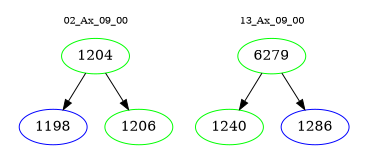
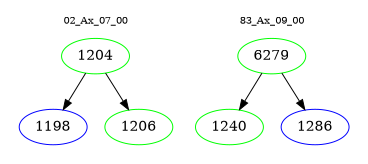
(96, 21) -> (96, 21)
(272, 21) -> (272, 21)
